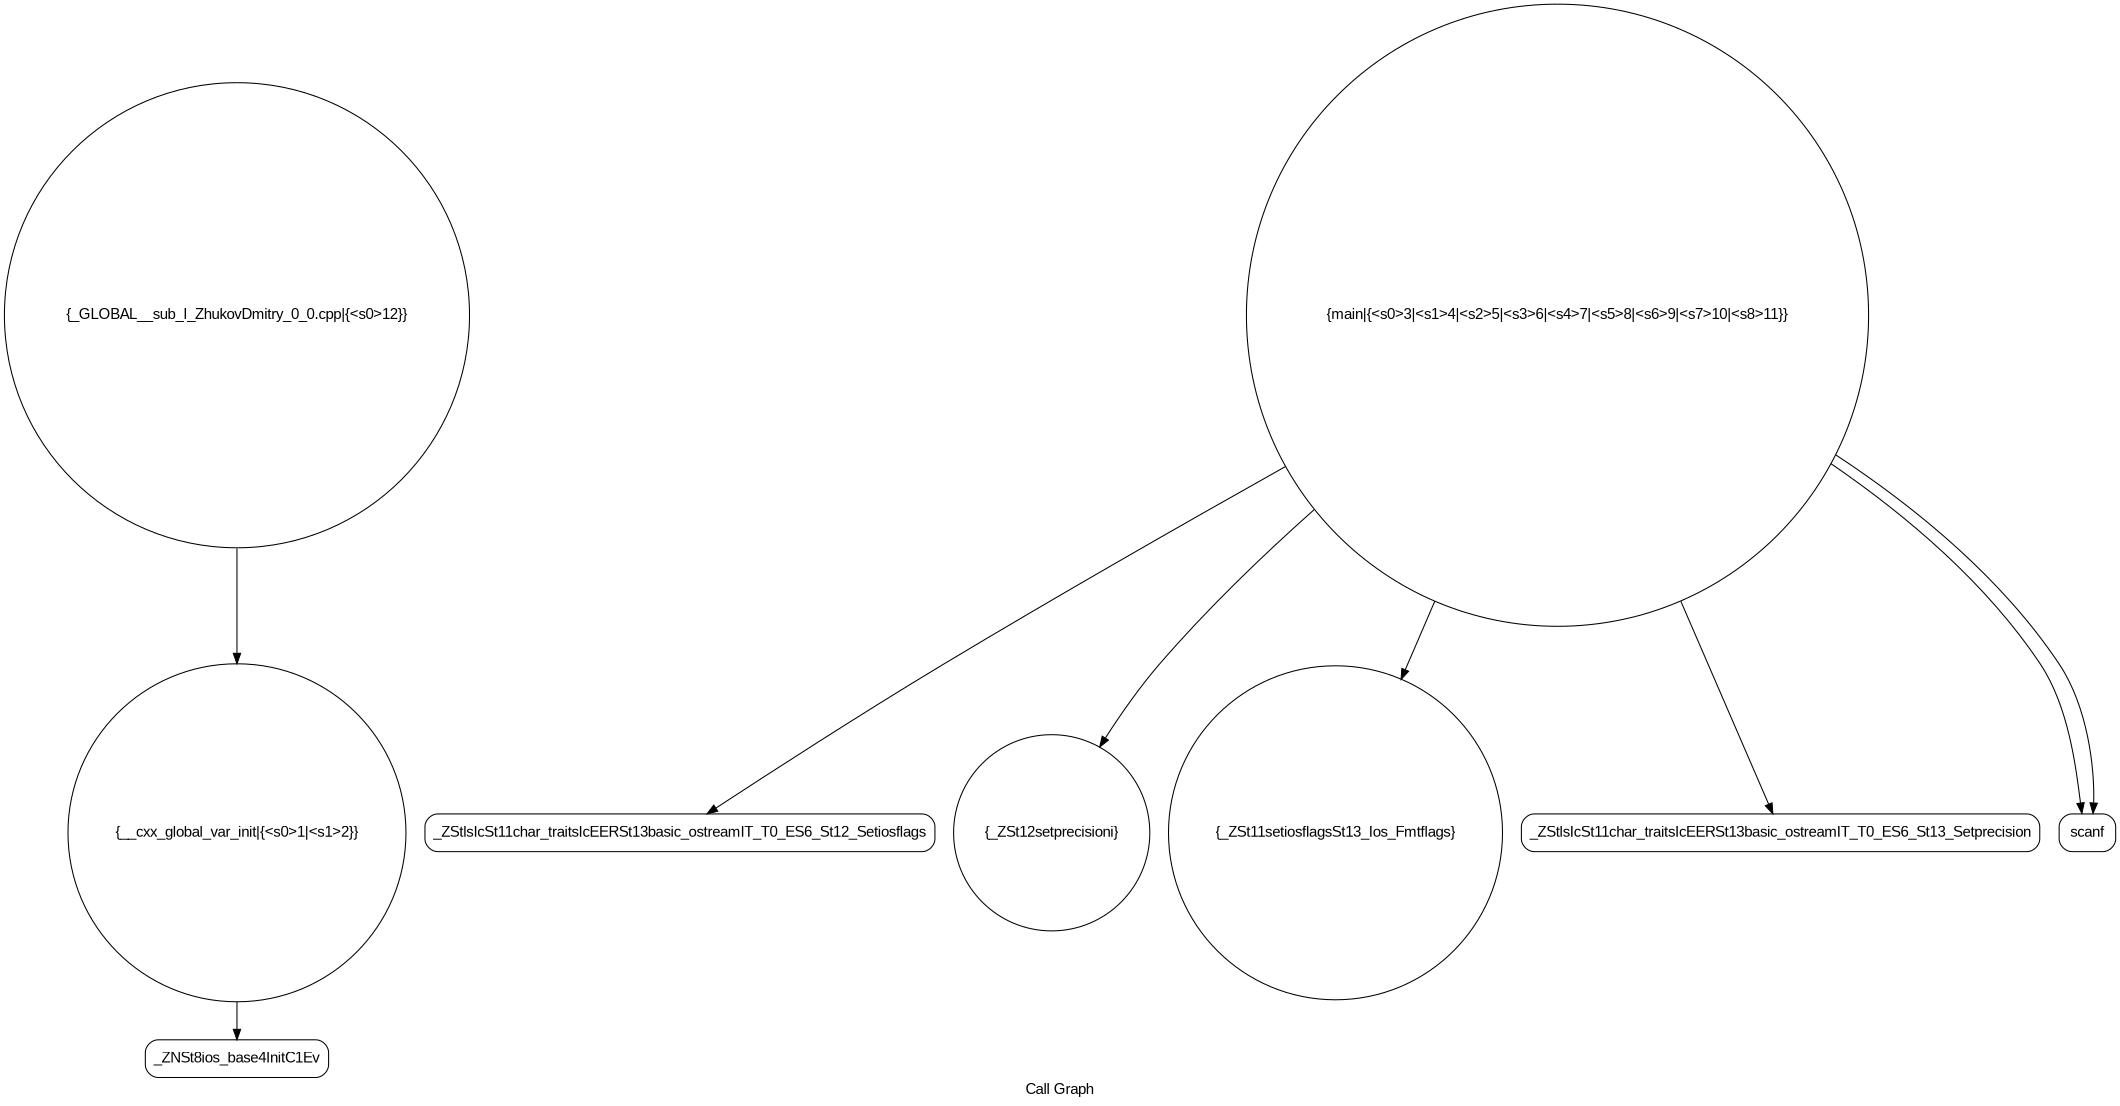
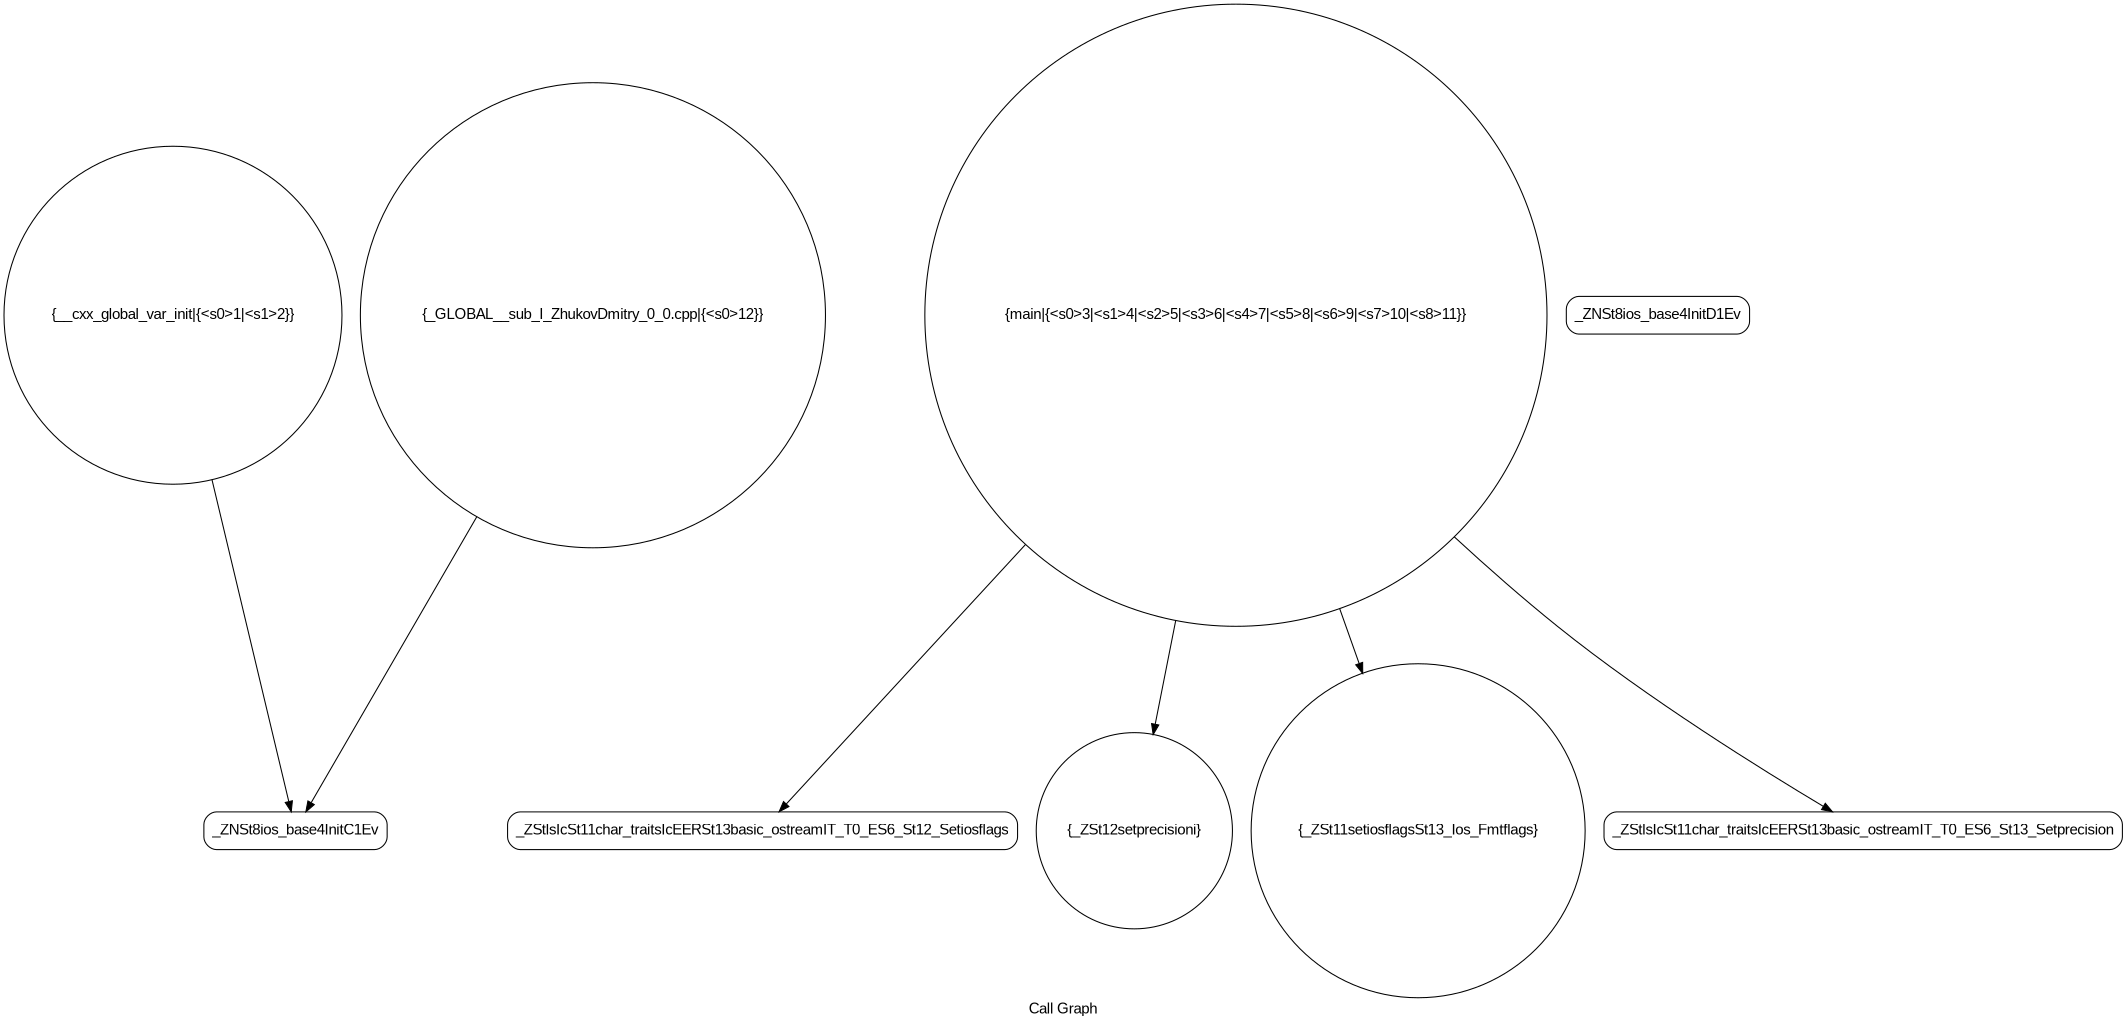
none -> (1658, 315)
(237, 601) -> (394, 660)
(2087, 833) -> none
